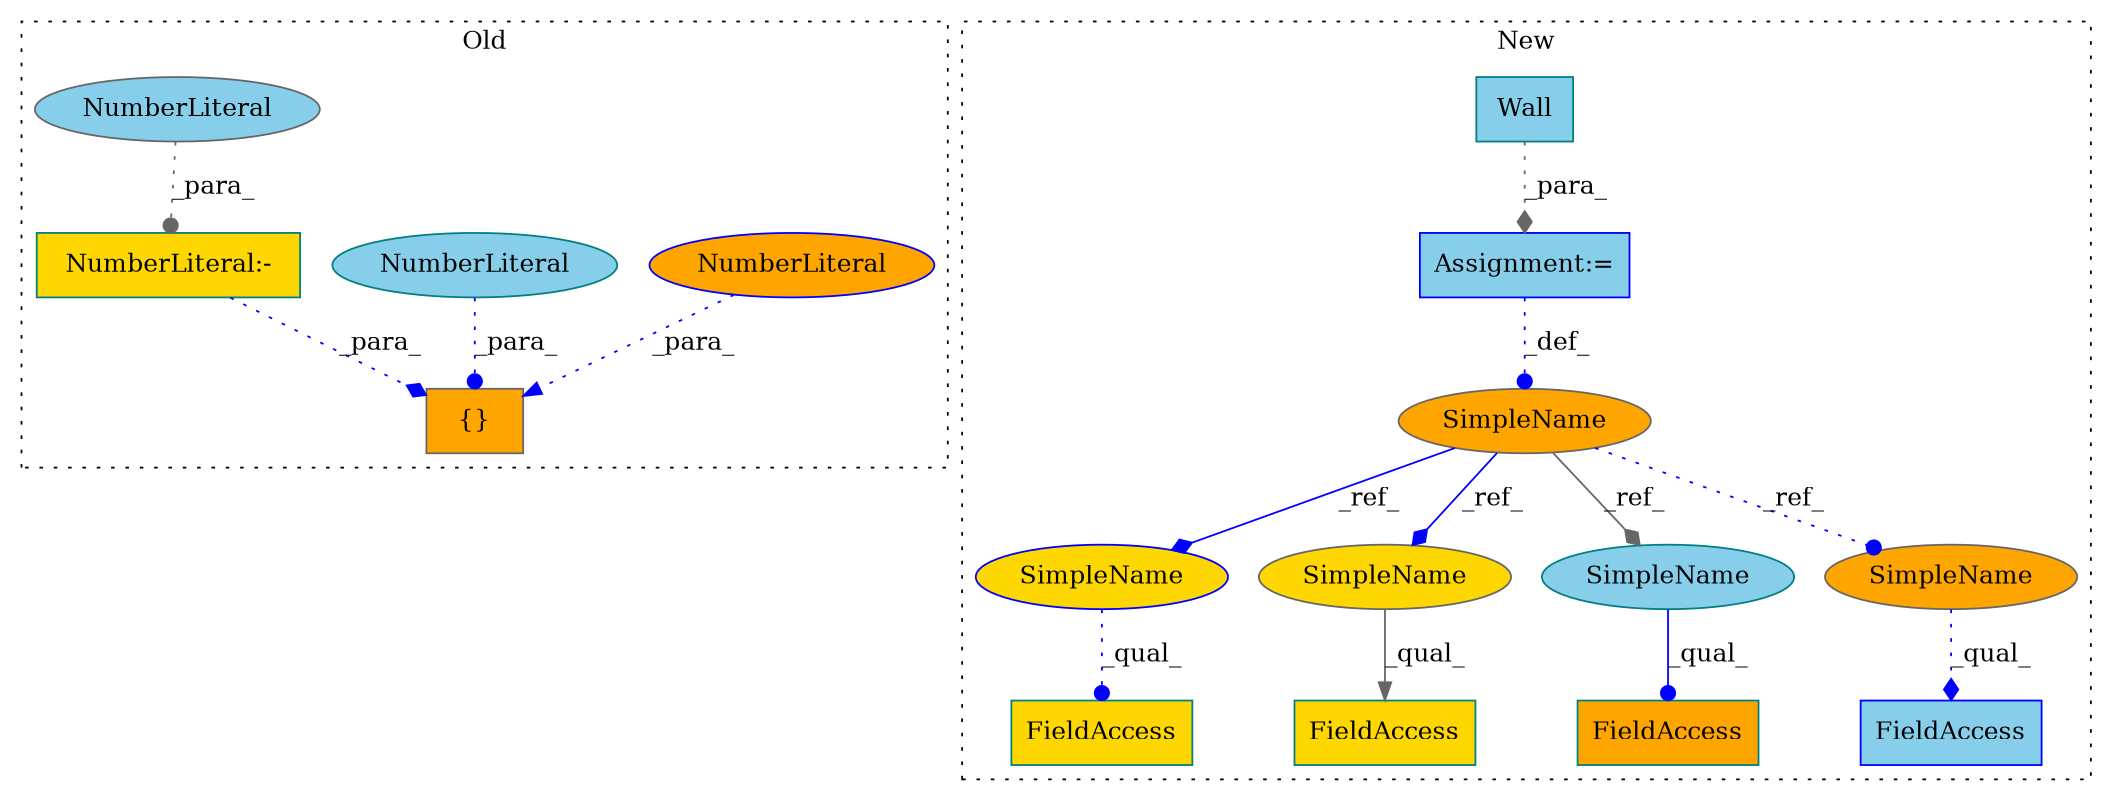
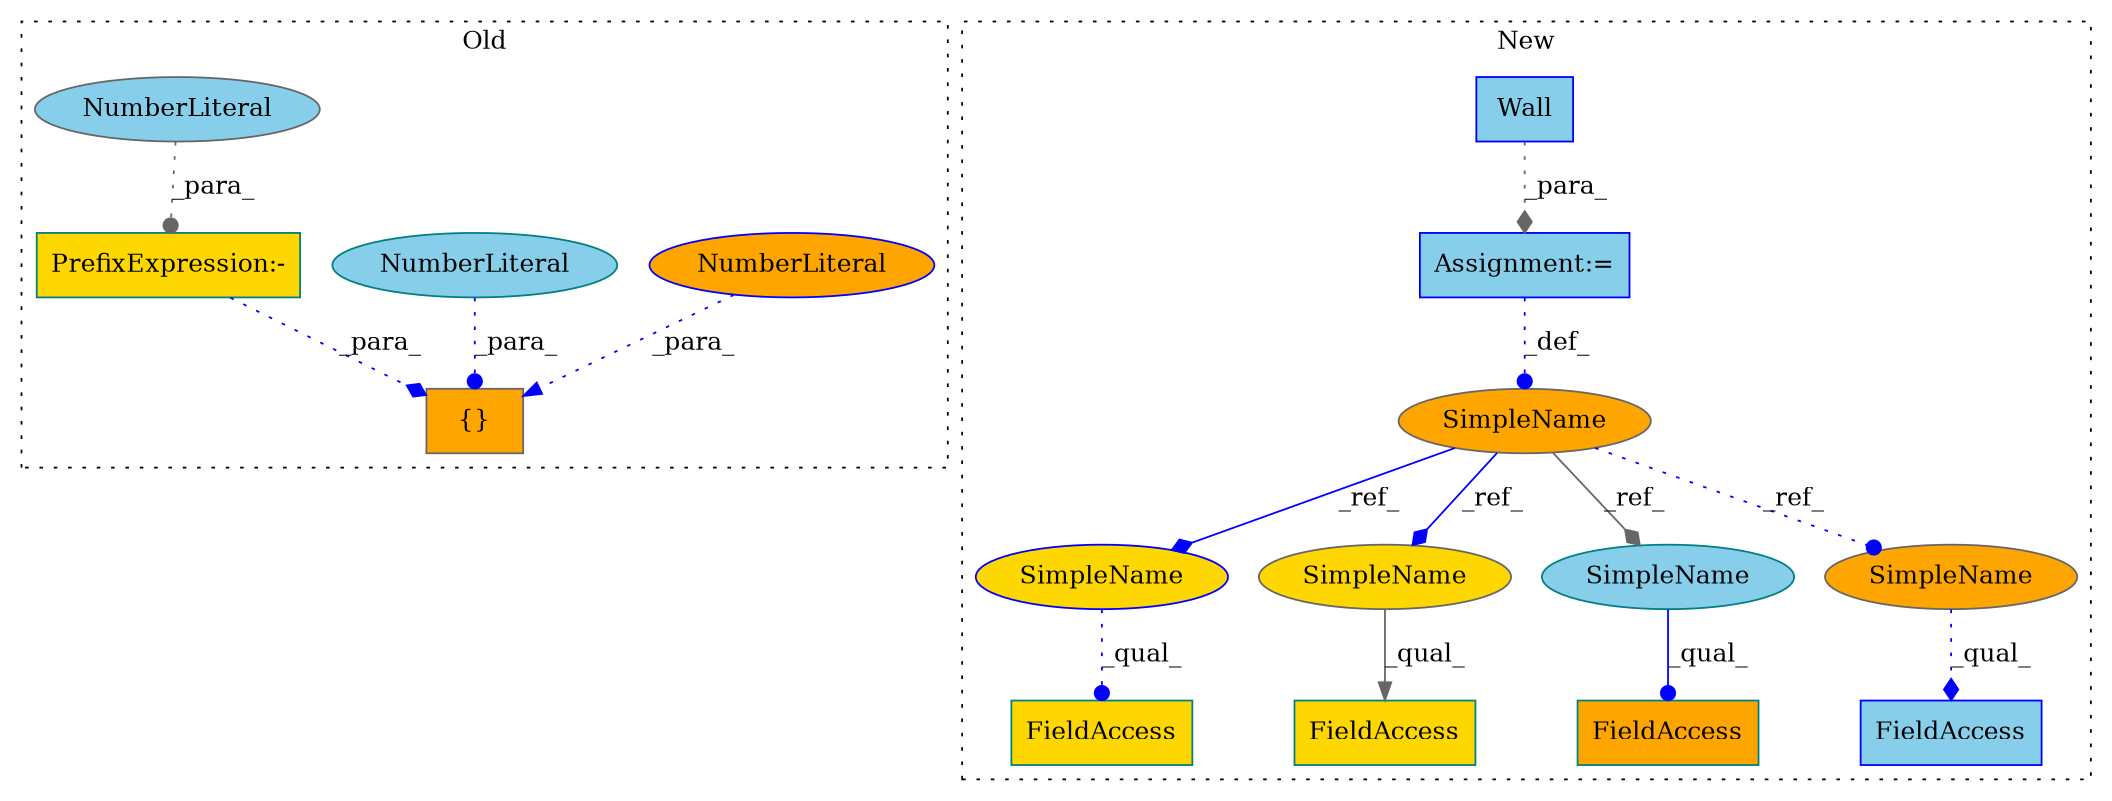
(1525, 109) -> (1525, 109)
(168, 265) -> (168, 265)
